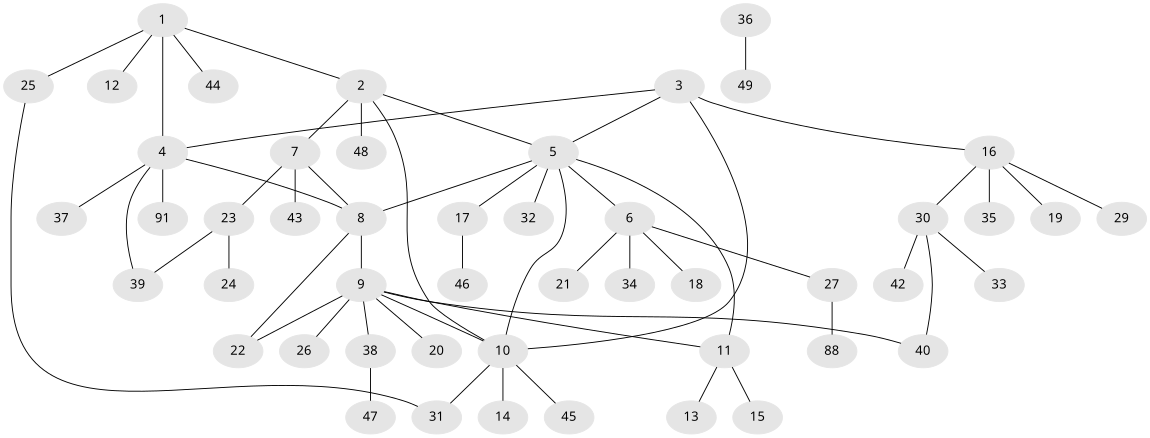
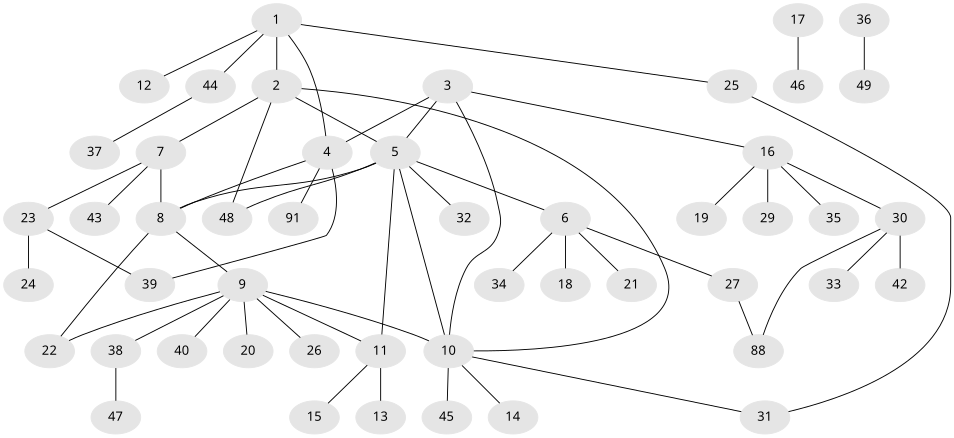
(112, 186) -> (153, 120)
(508, 186) -> (301, 188)
(932, 285) -> (806, 265)
